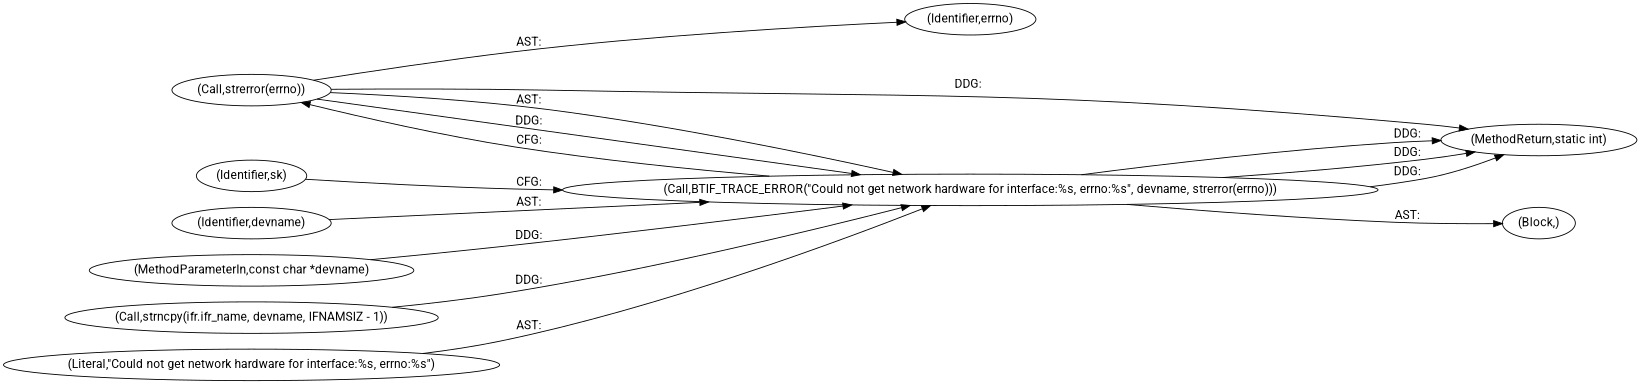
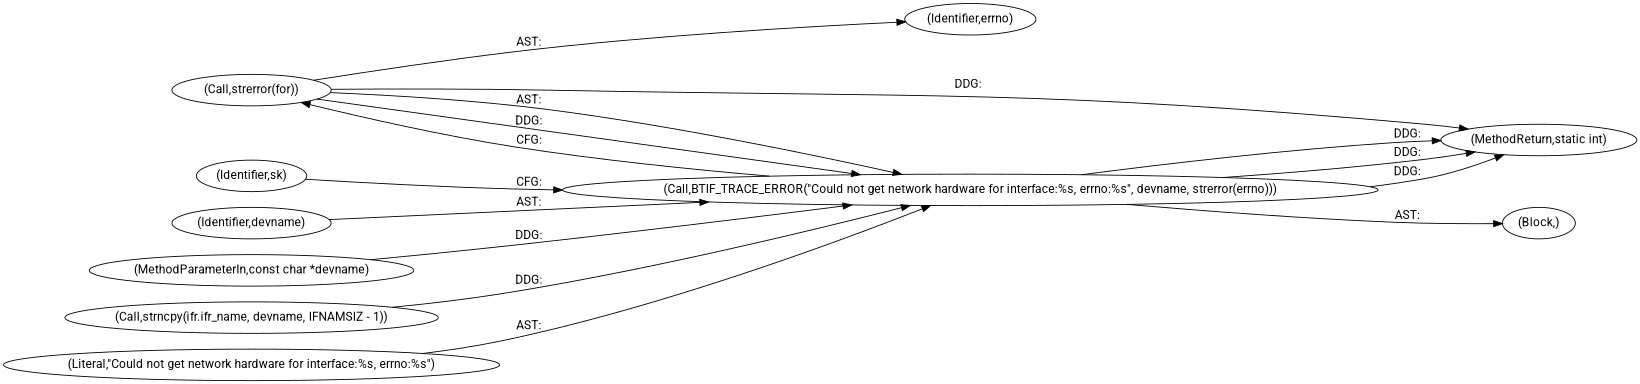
(252, 90) -> (252, 90)
